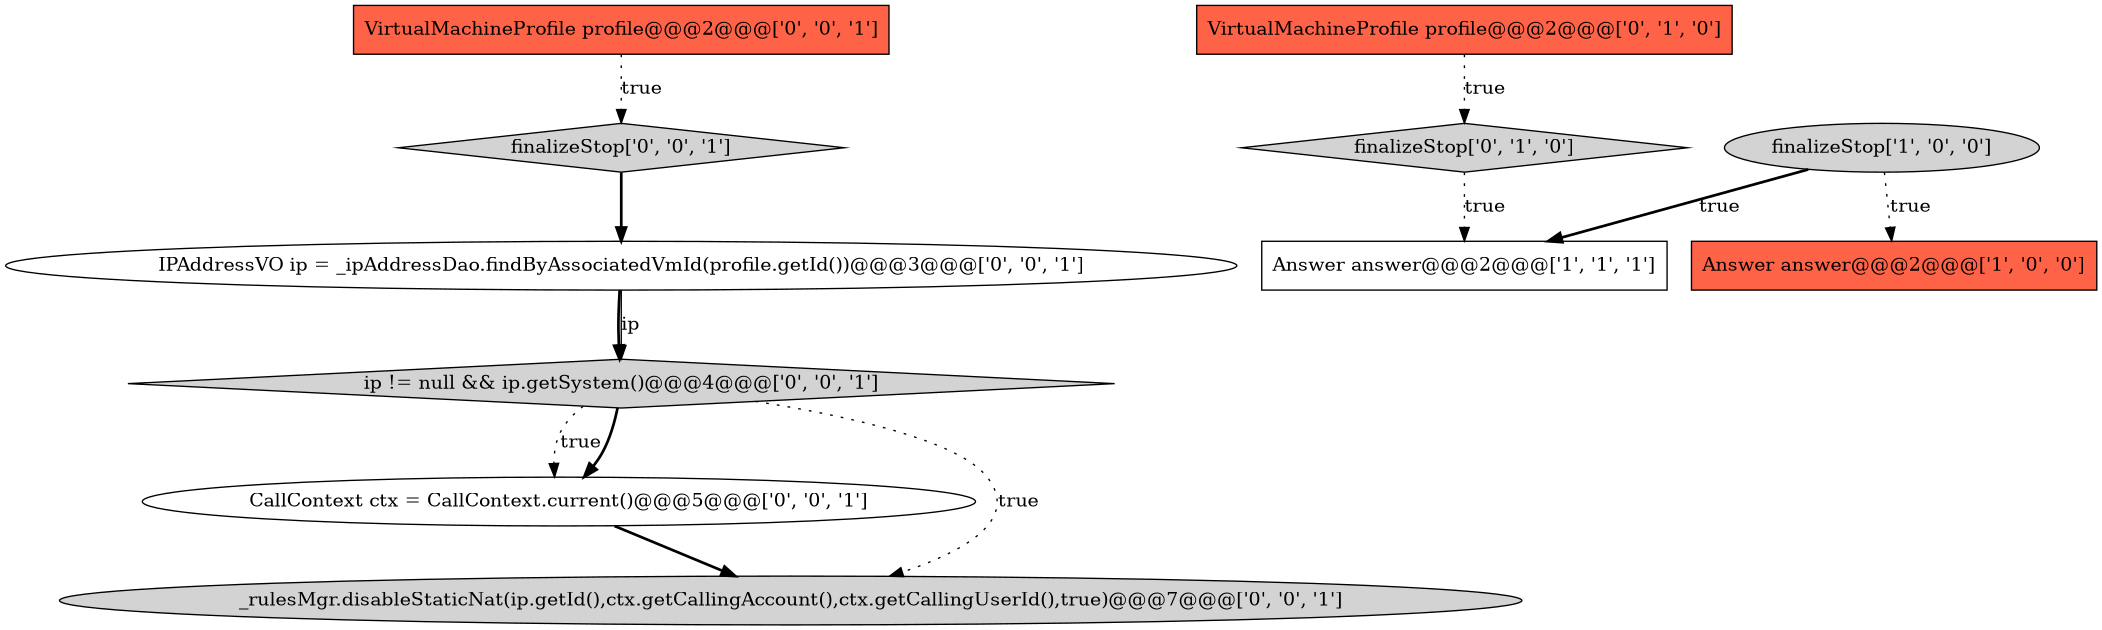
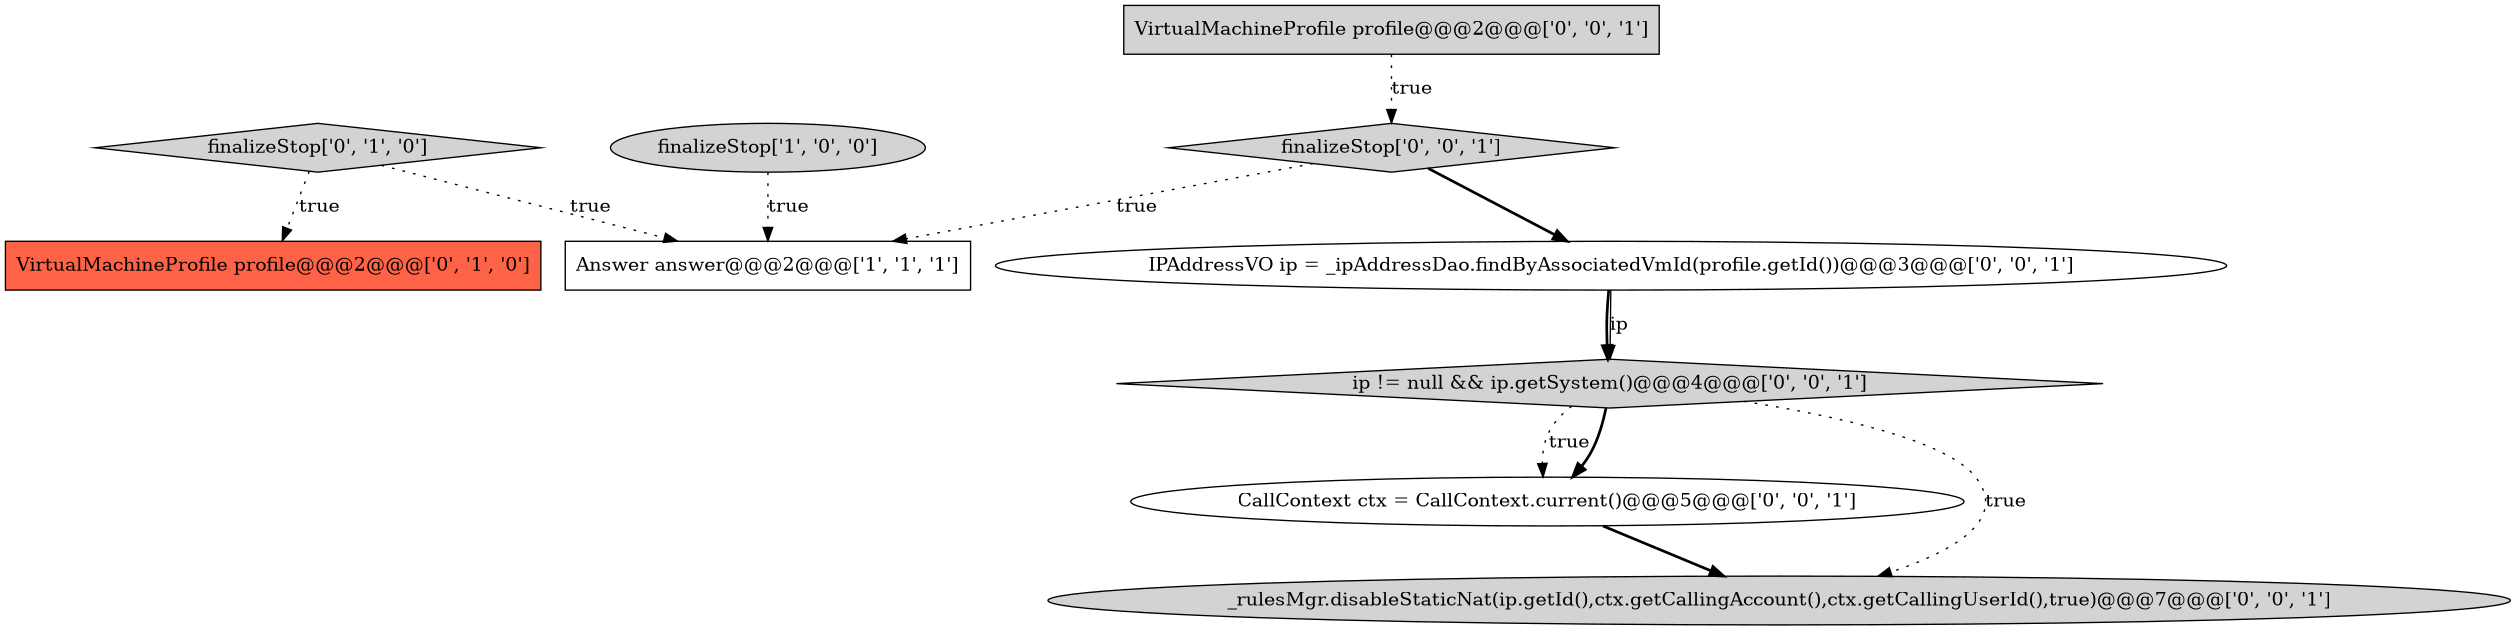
(621, 30) -> (1391, 30)
(1464, 82) -> (298, 200)
none -> (1110, 201)
(1685, 204) -> (768, 200)
(1894, 266) -> none
